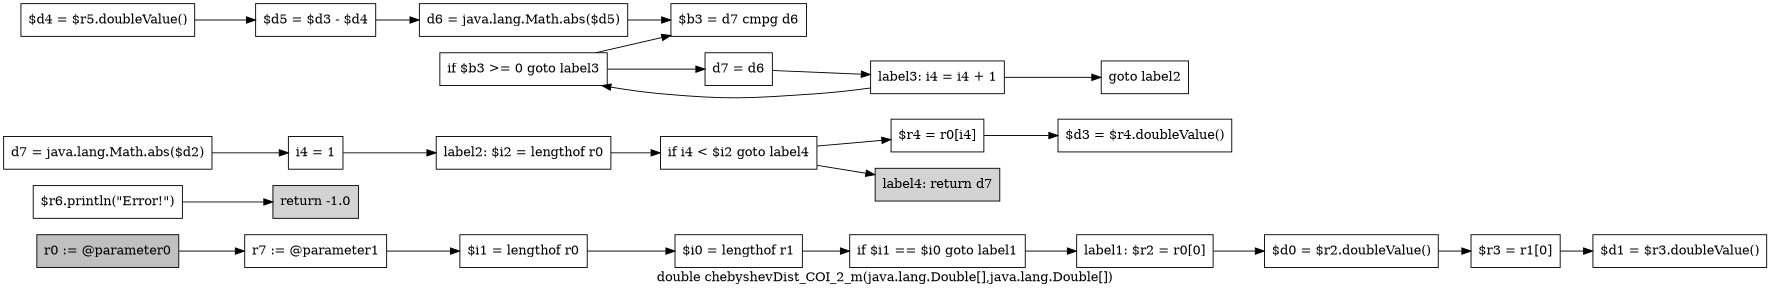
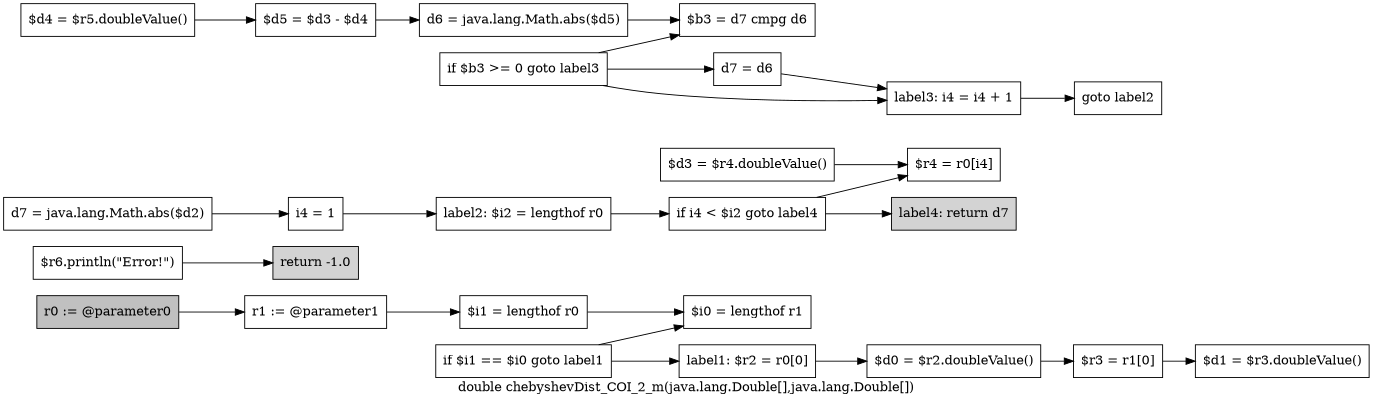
(741, 98) -> (740, 99)
(1016, 136) -> (866, 165)
(316, 251) -> (316, 312)
(821, 251) -> (636, 336)
